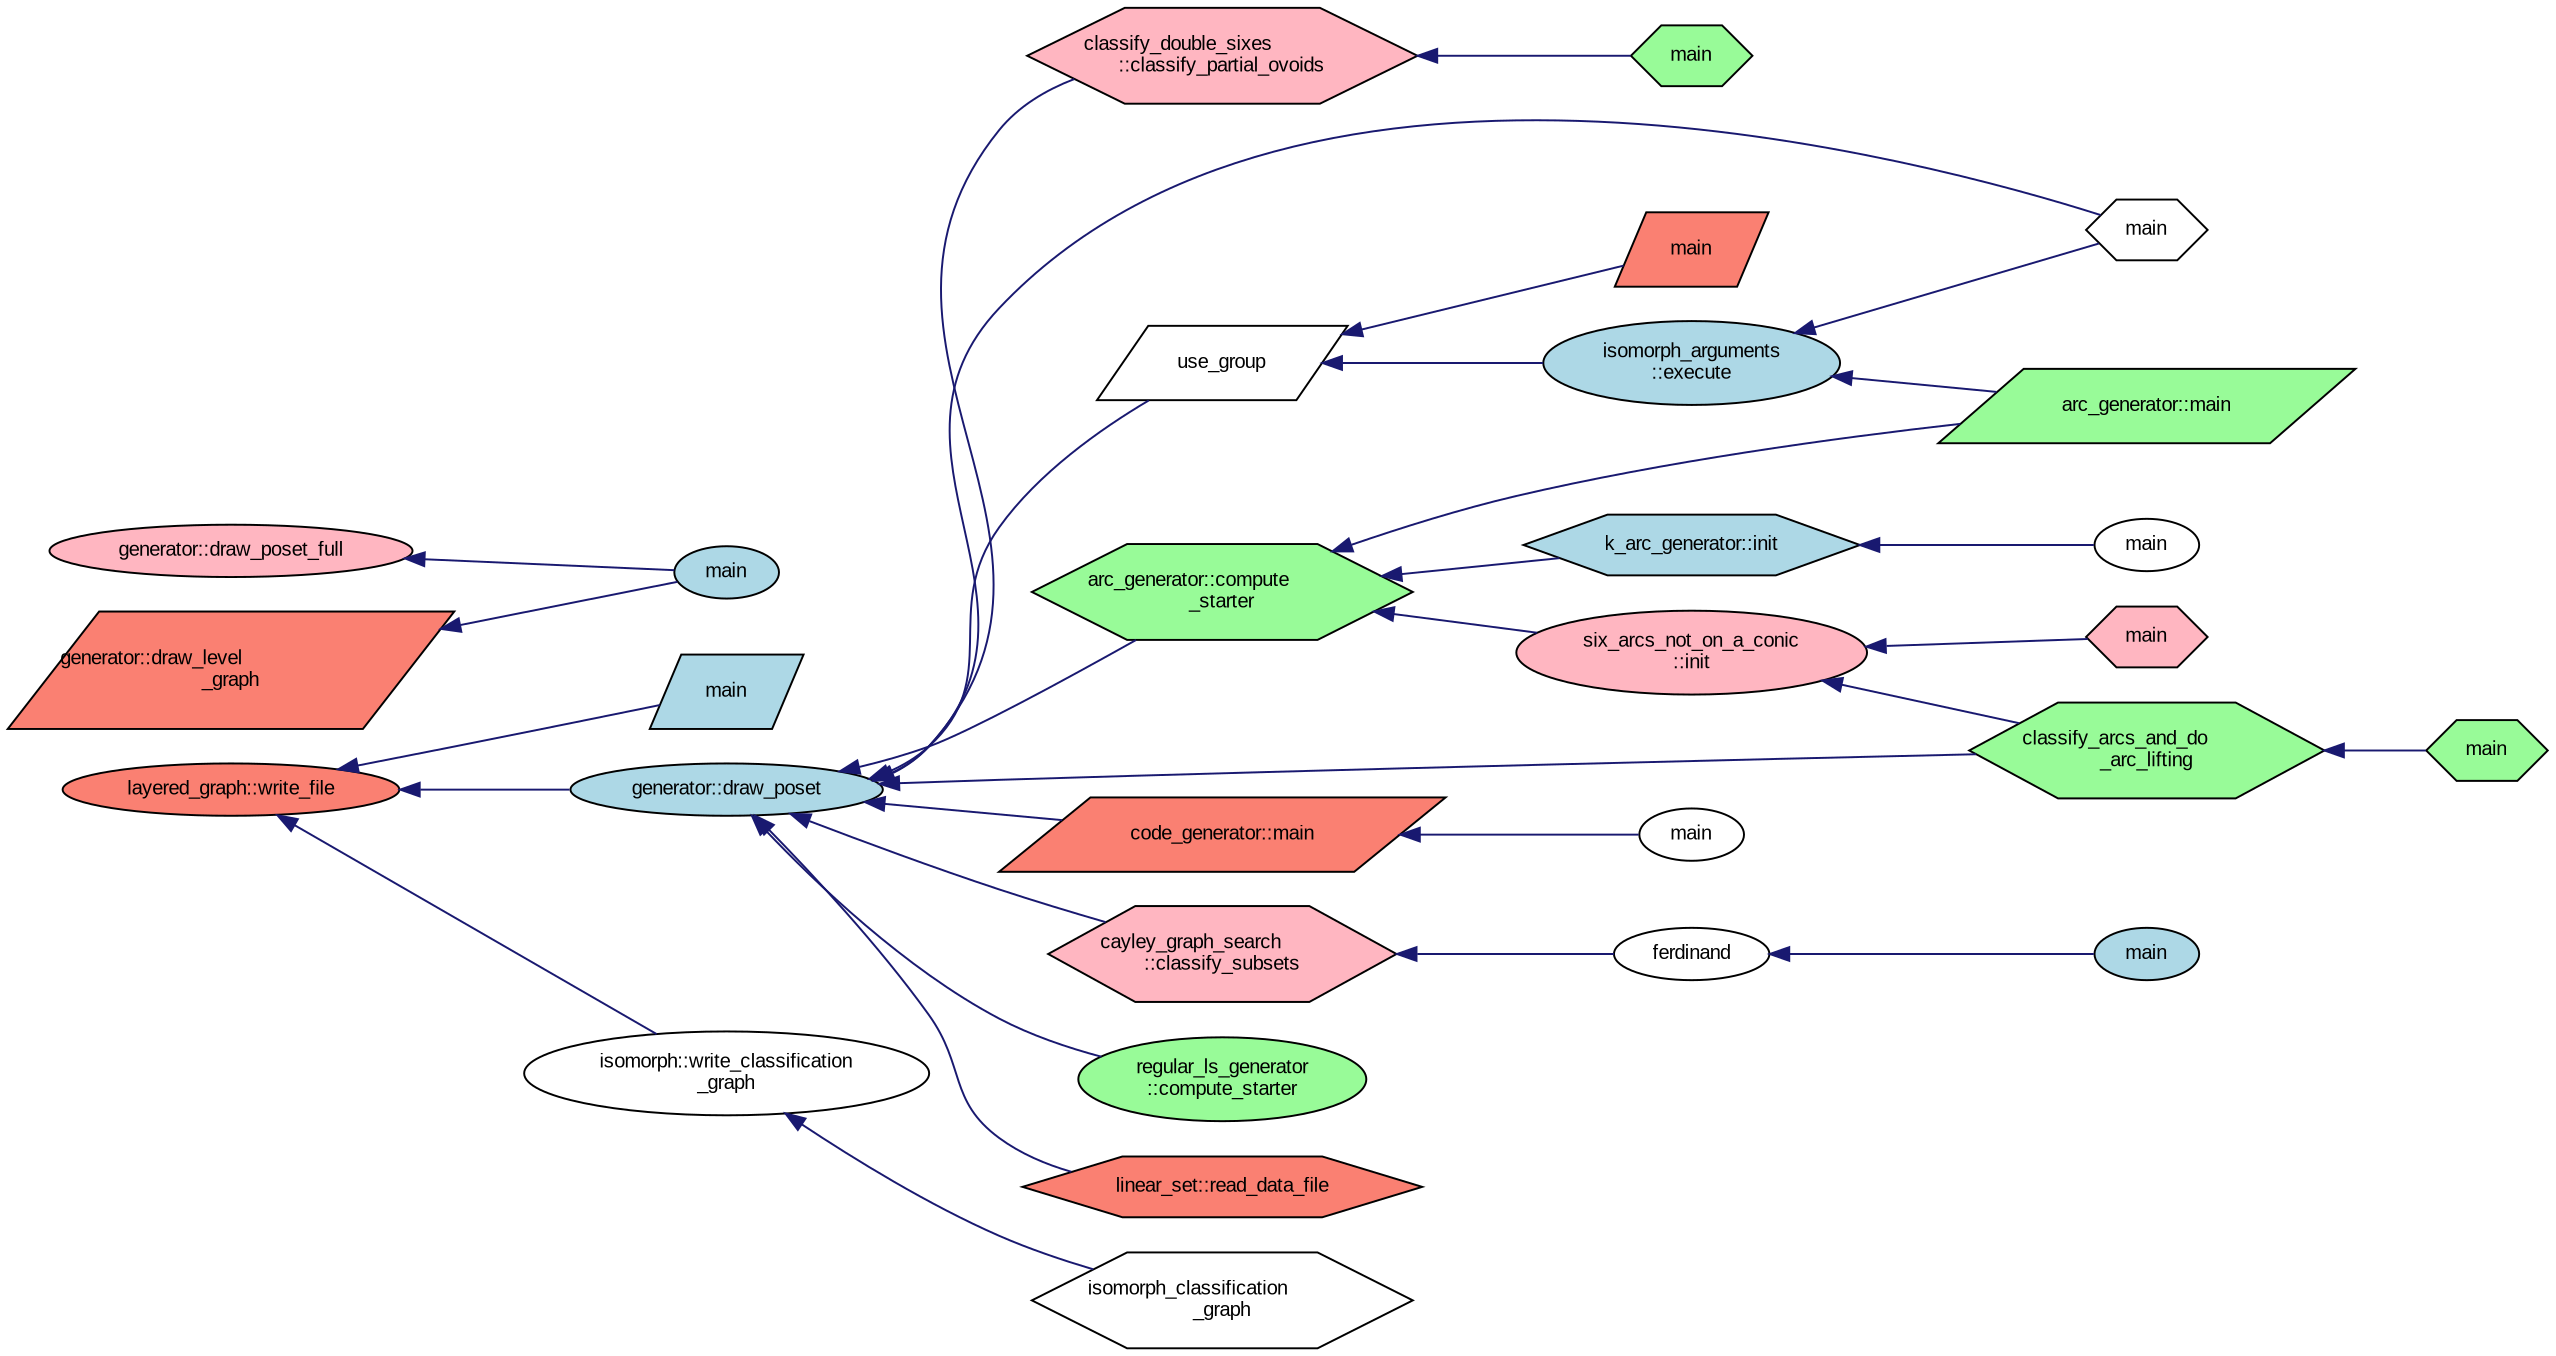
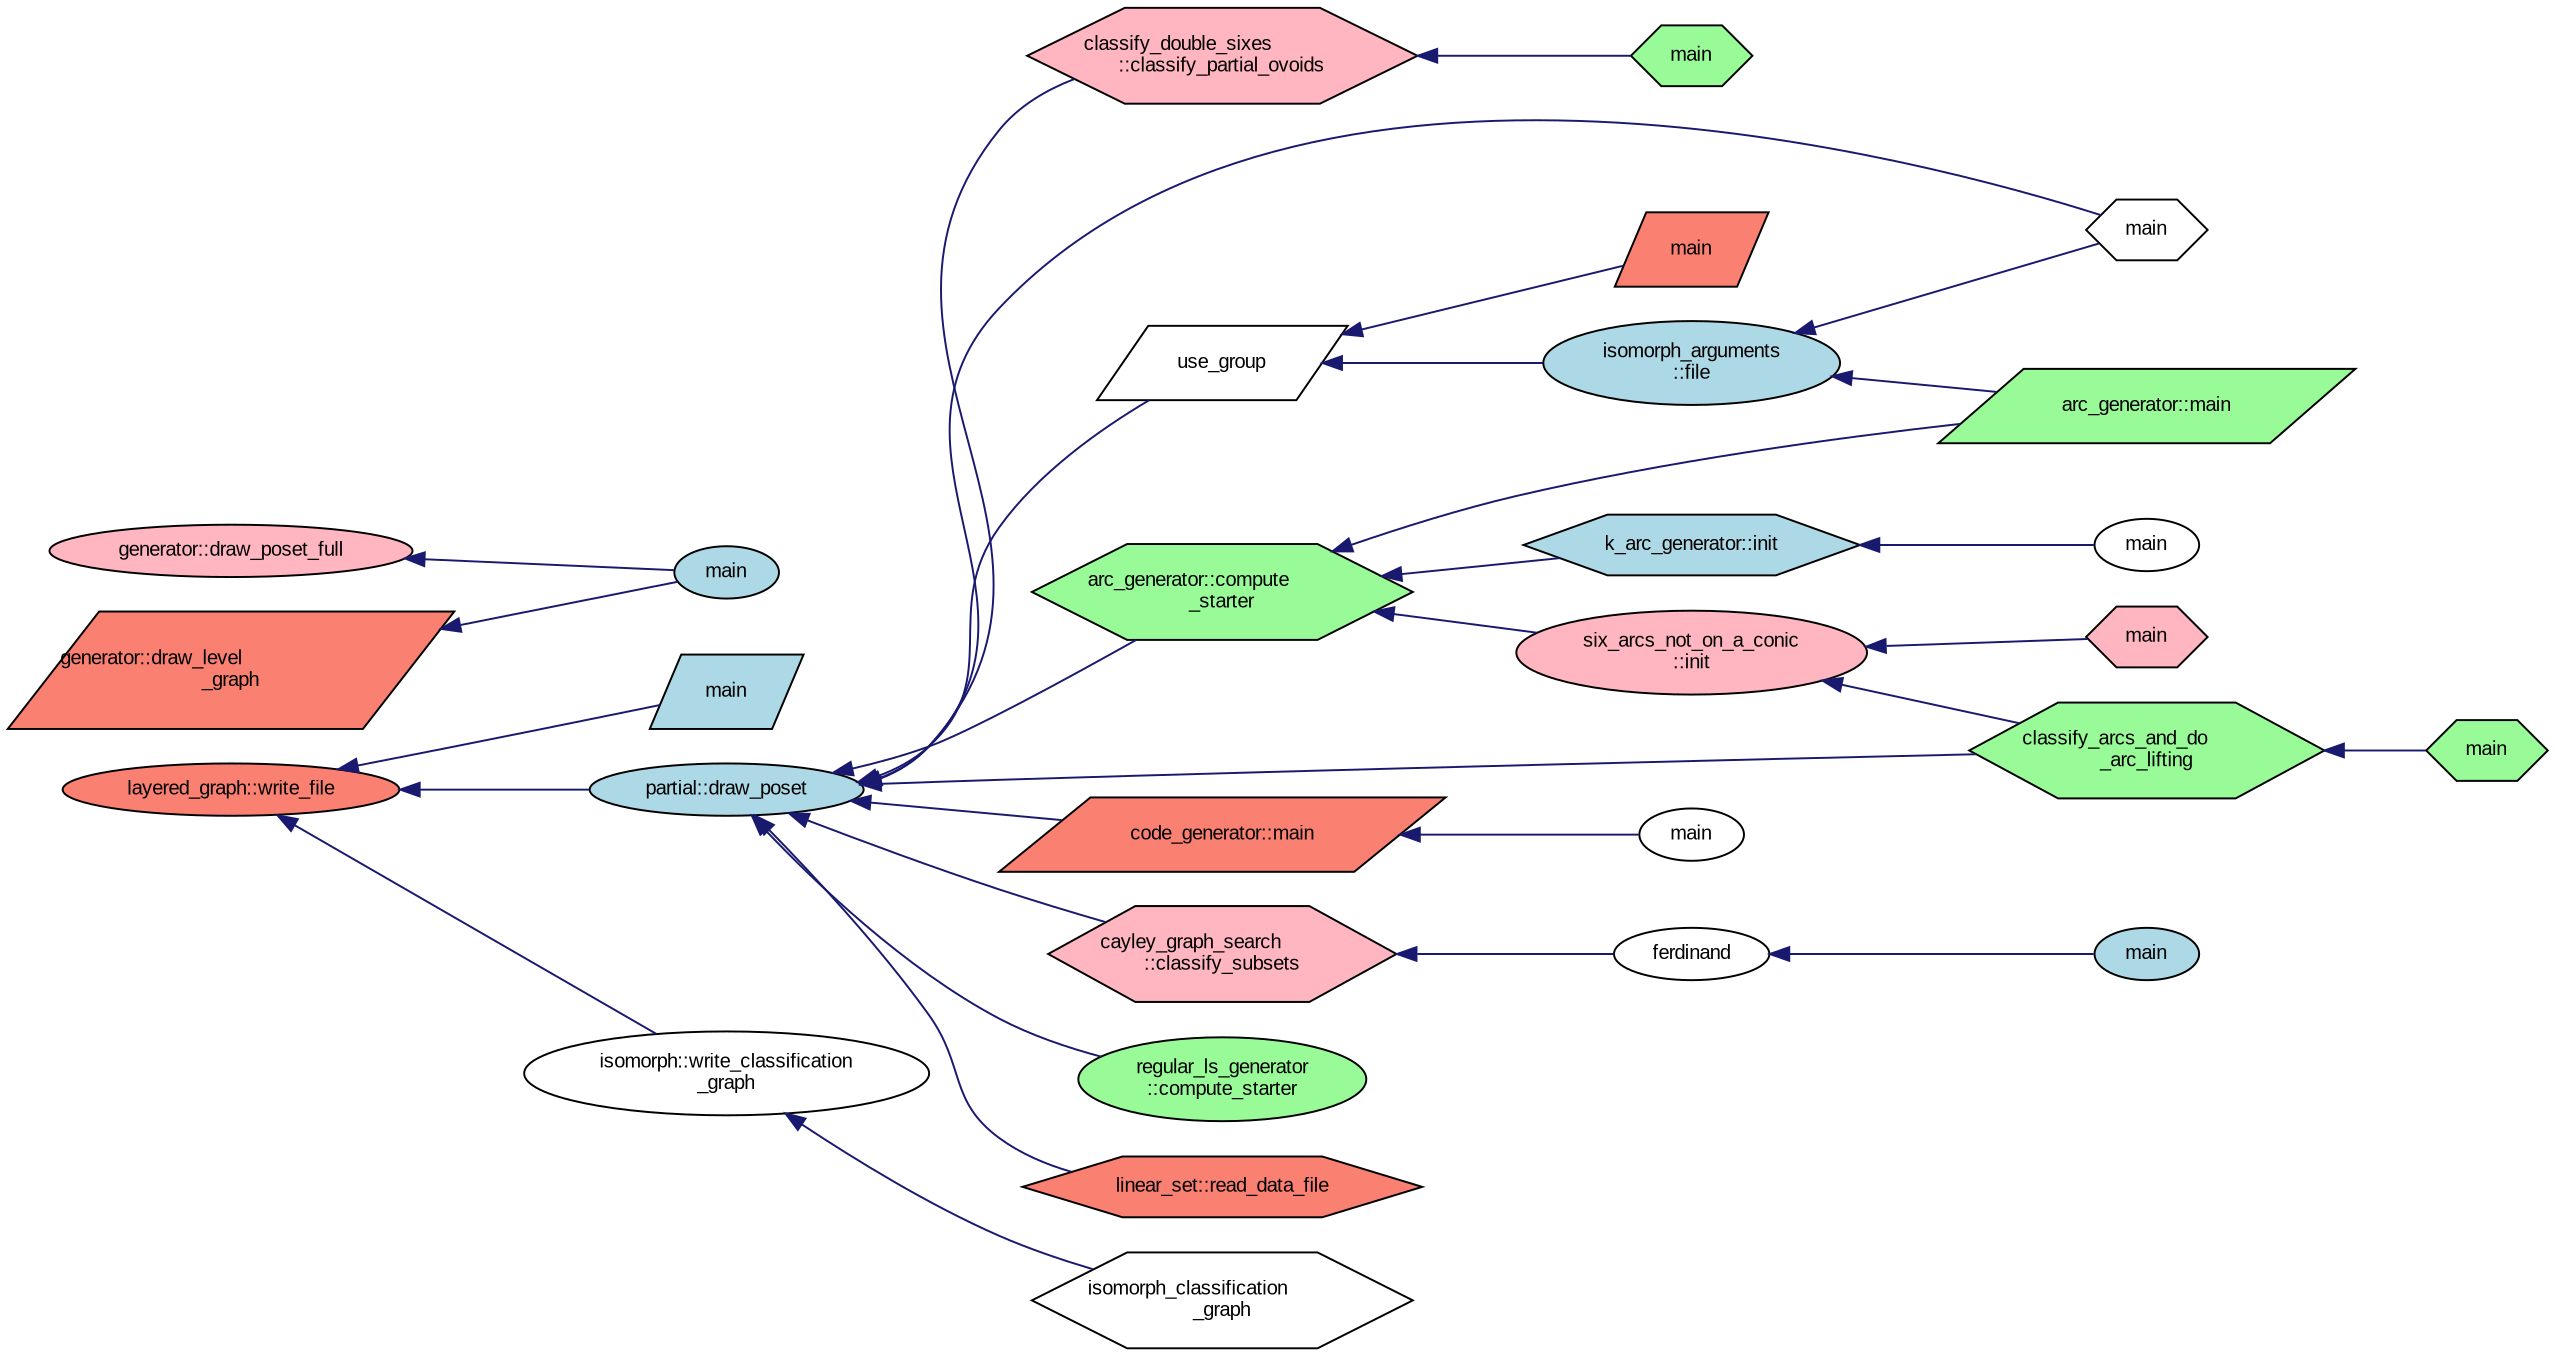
(1692, 363) -> (1692, 363)
(727, 790) -> (727, 790)
